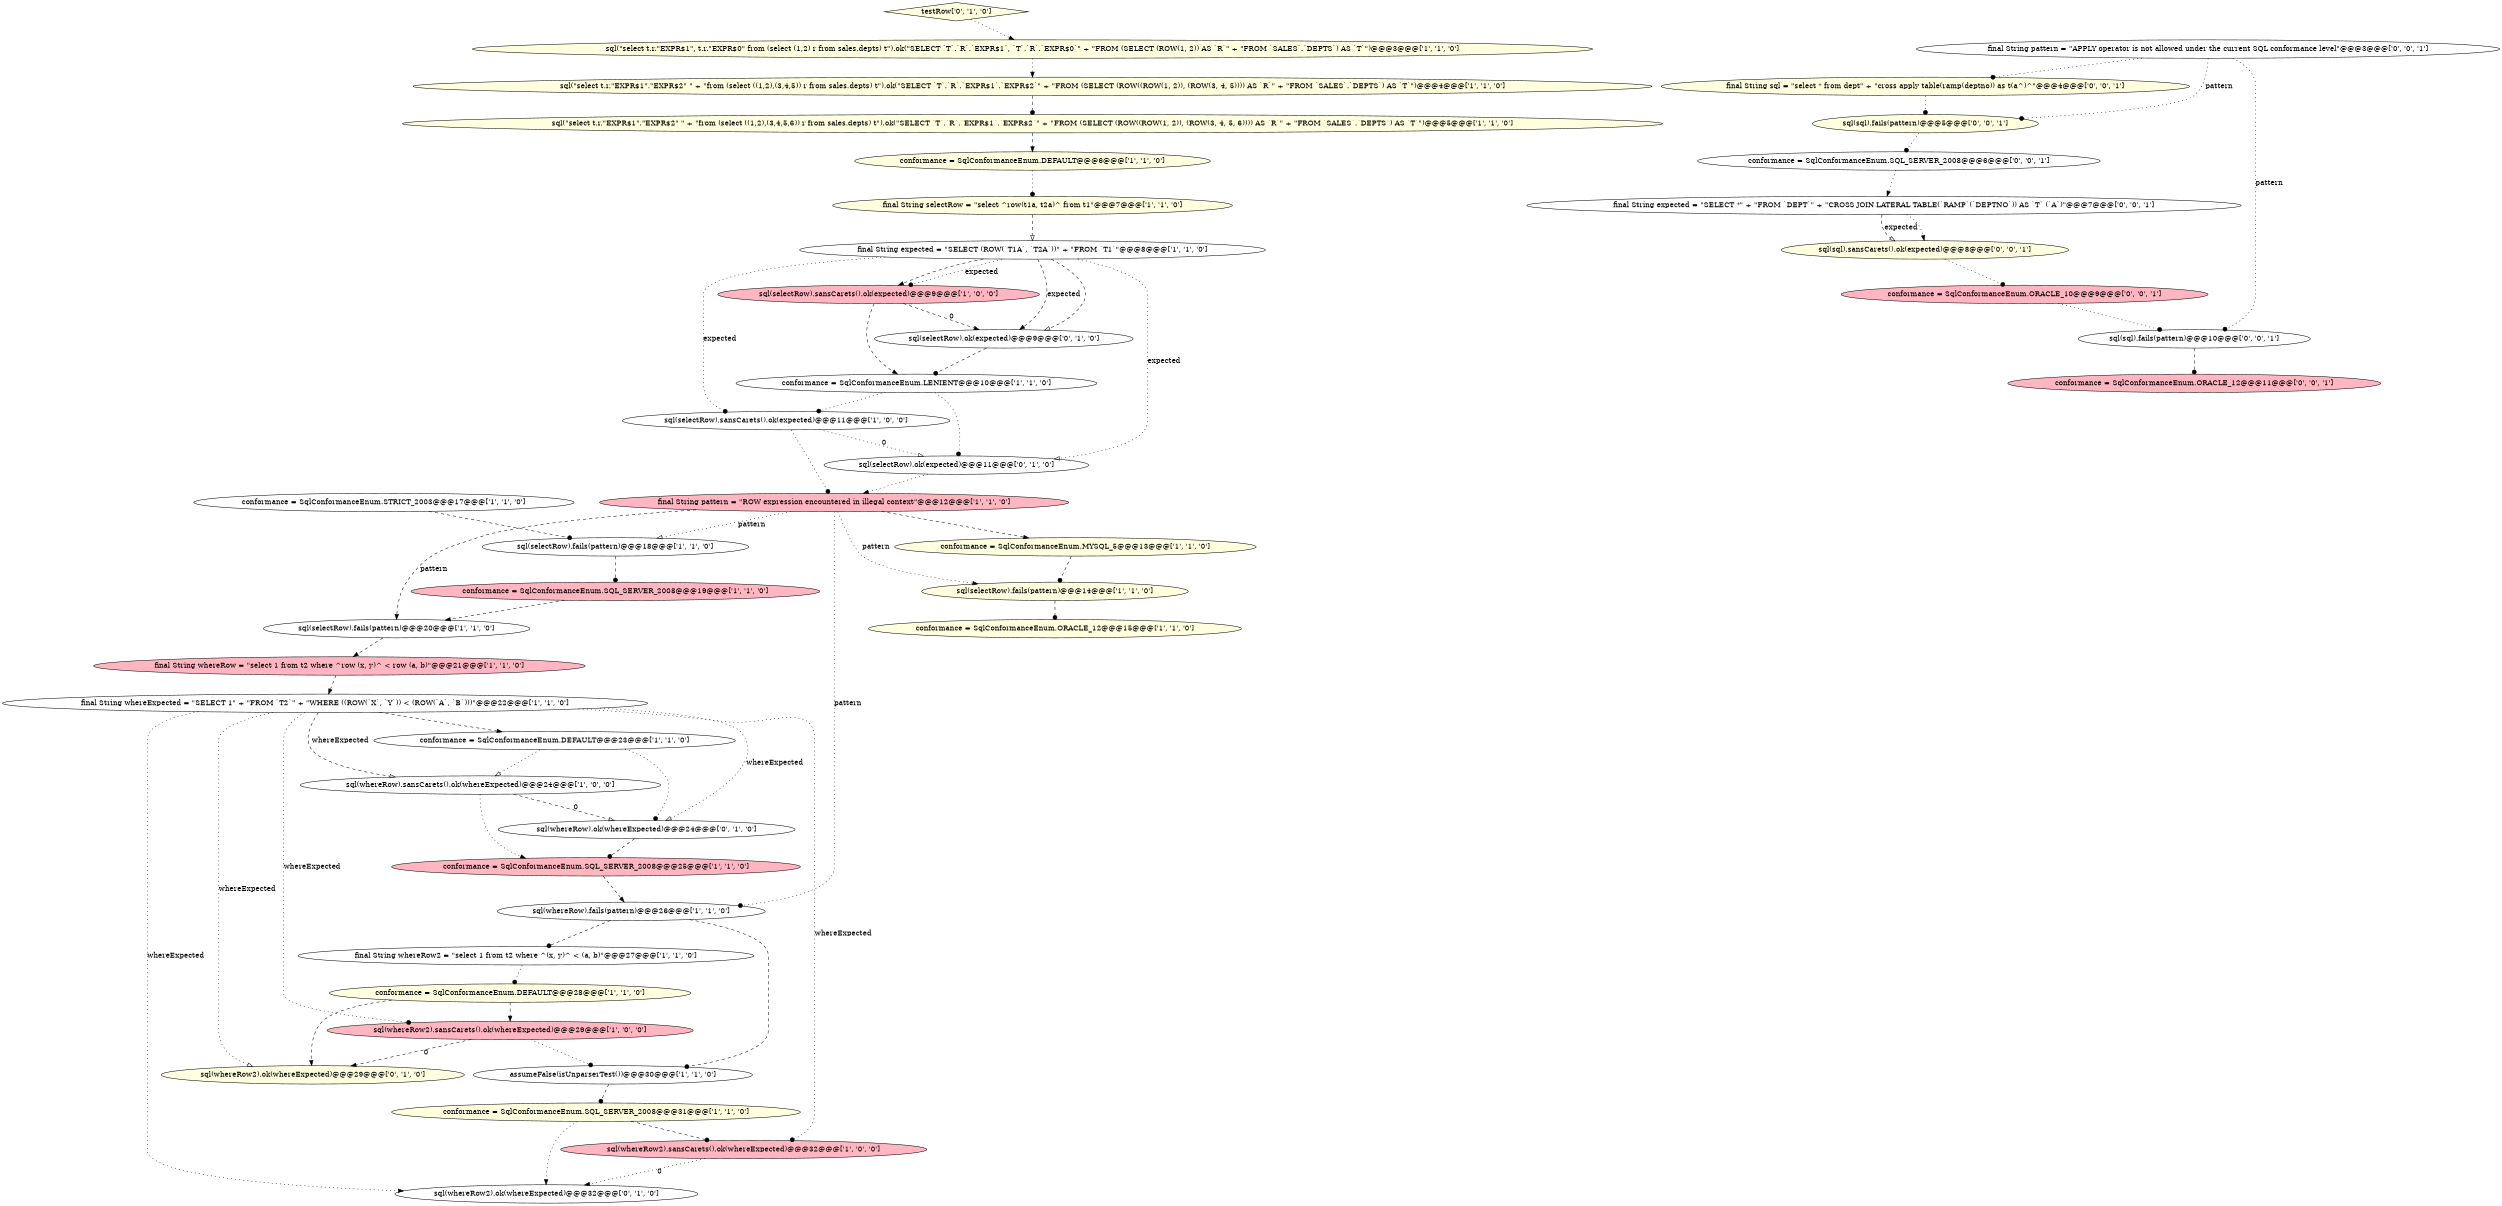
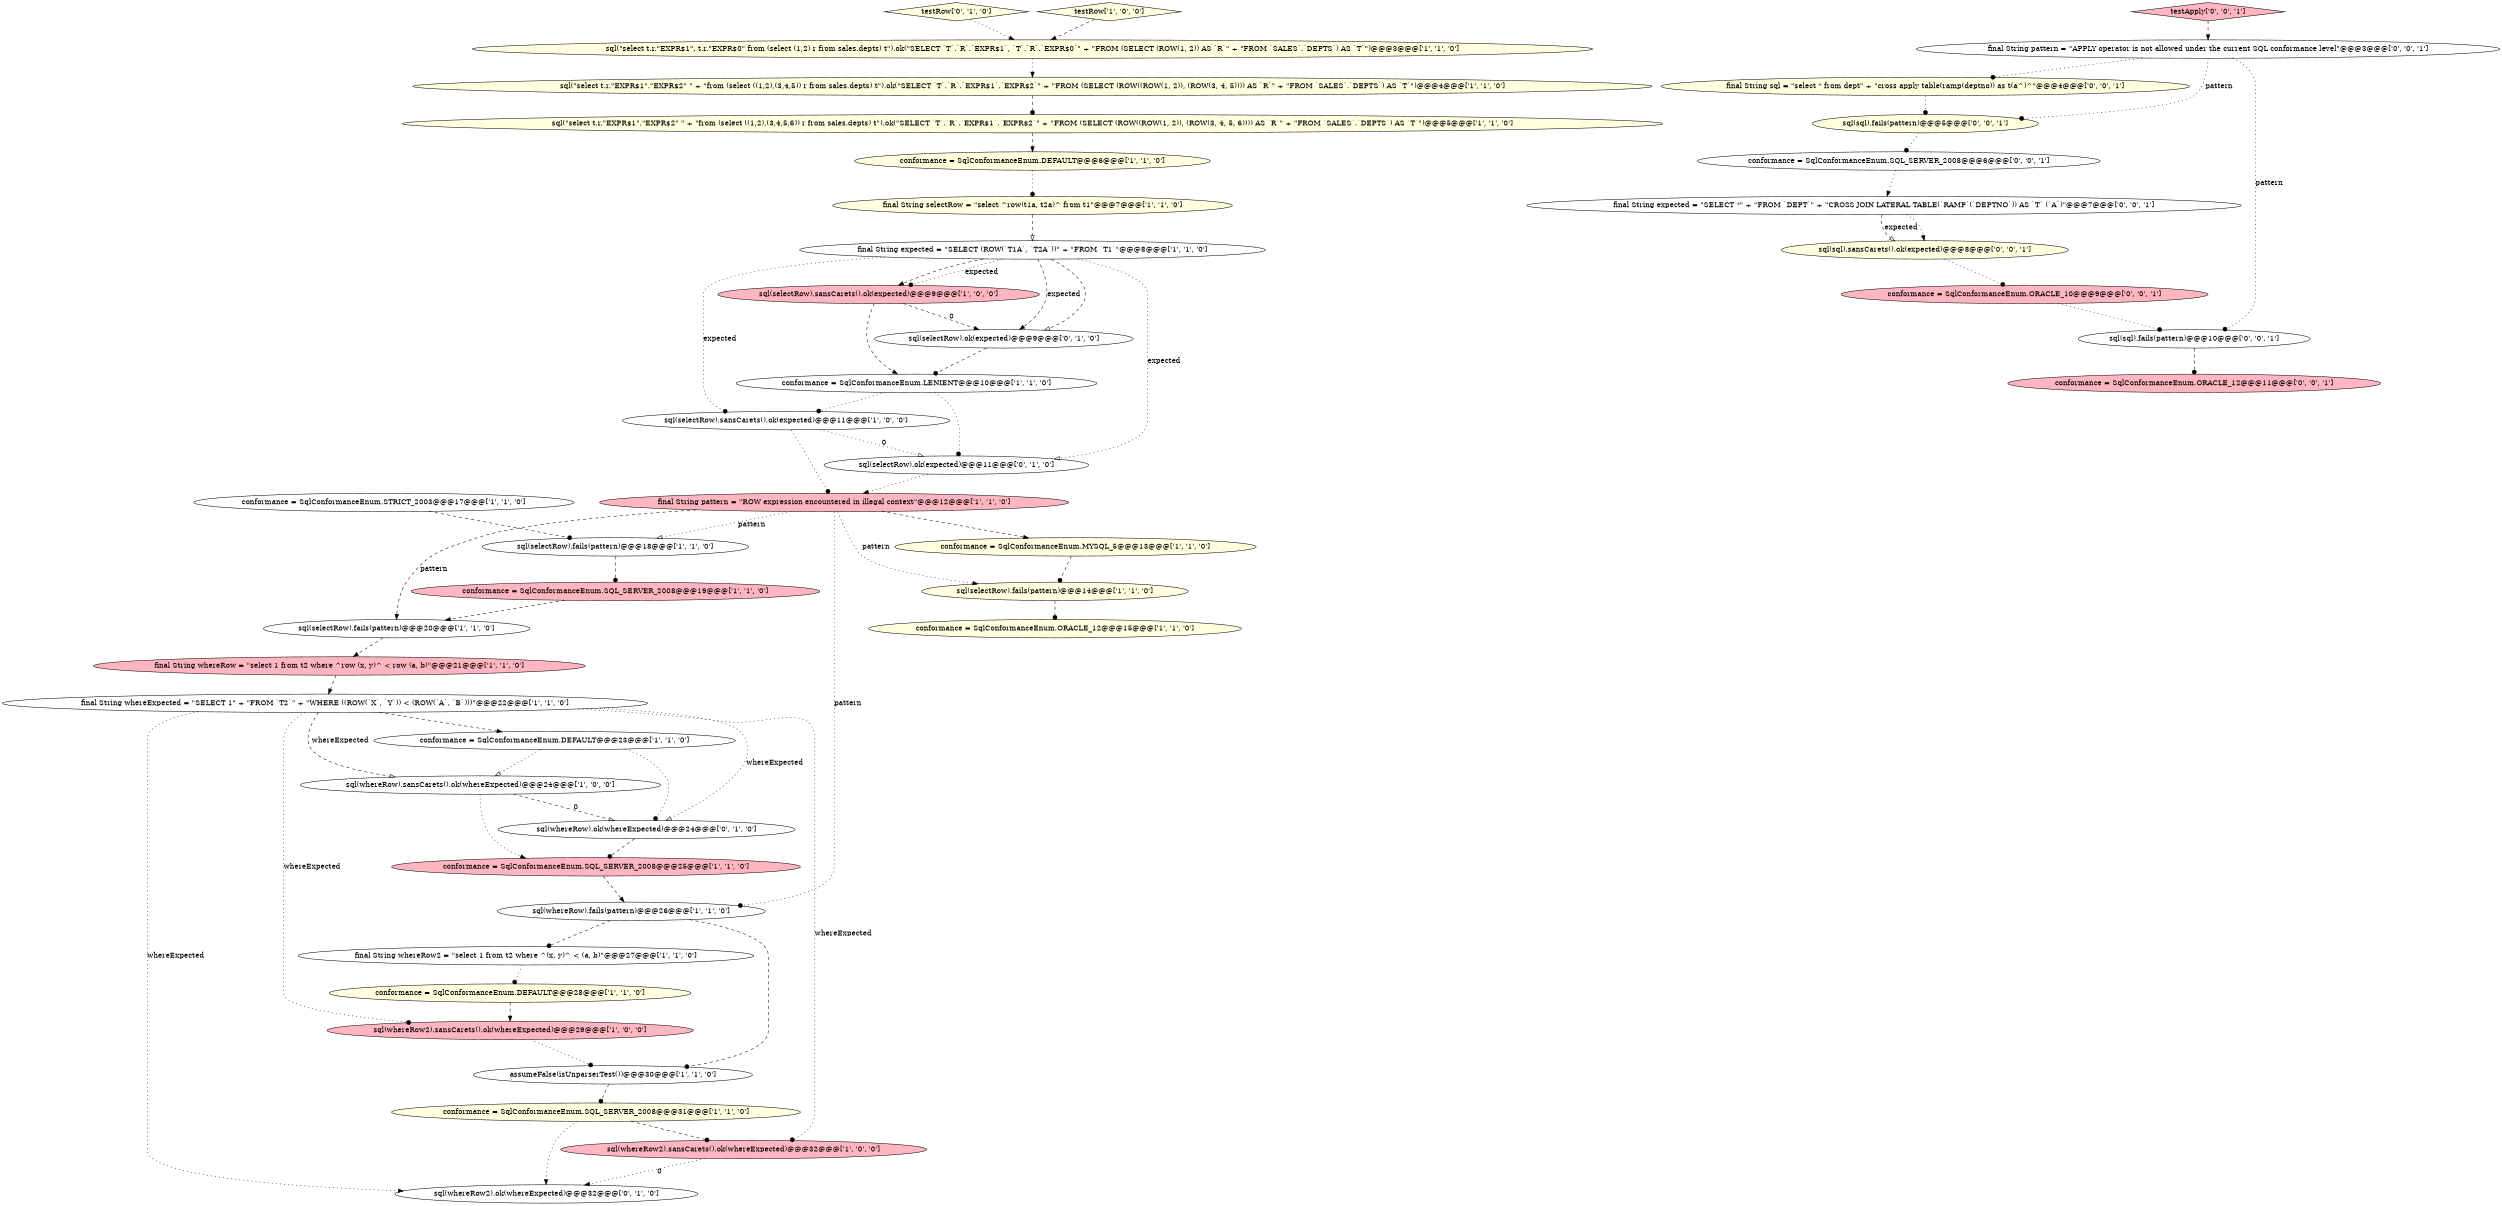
none -> (1109, 12)
none -> (2208, 12)
(313, 1075) -> none
